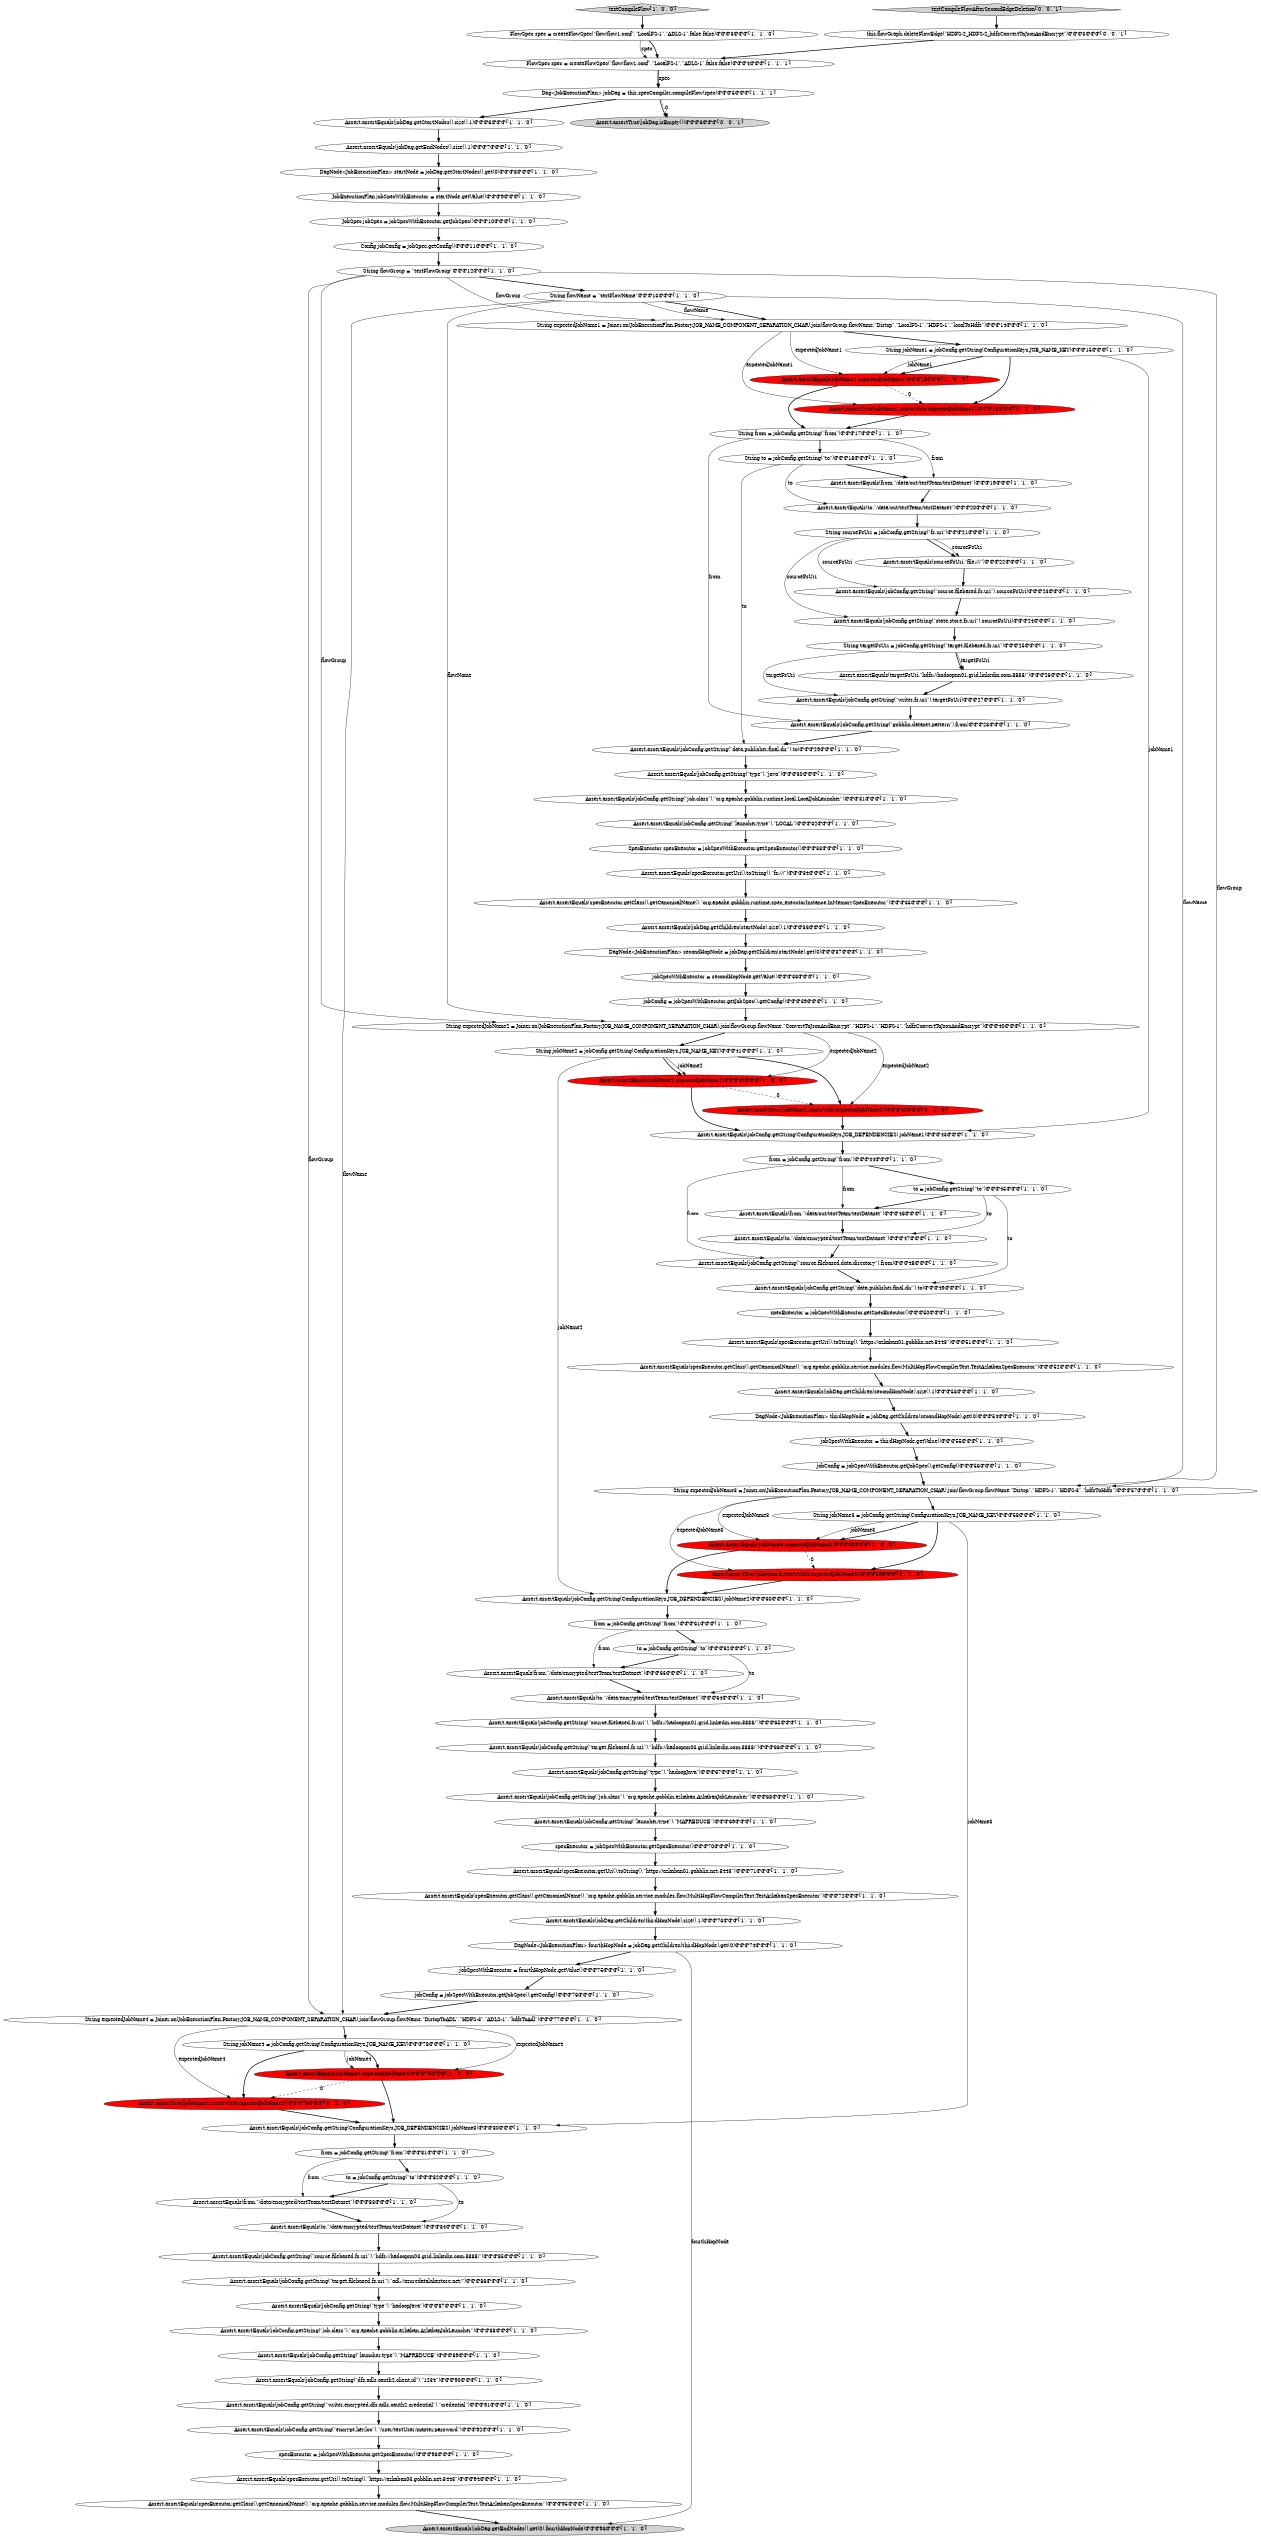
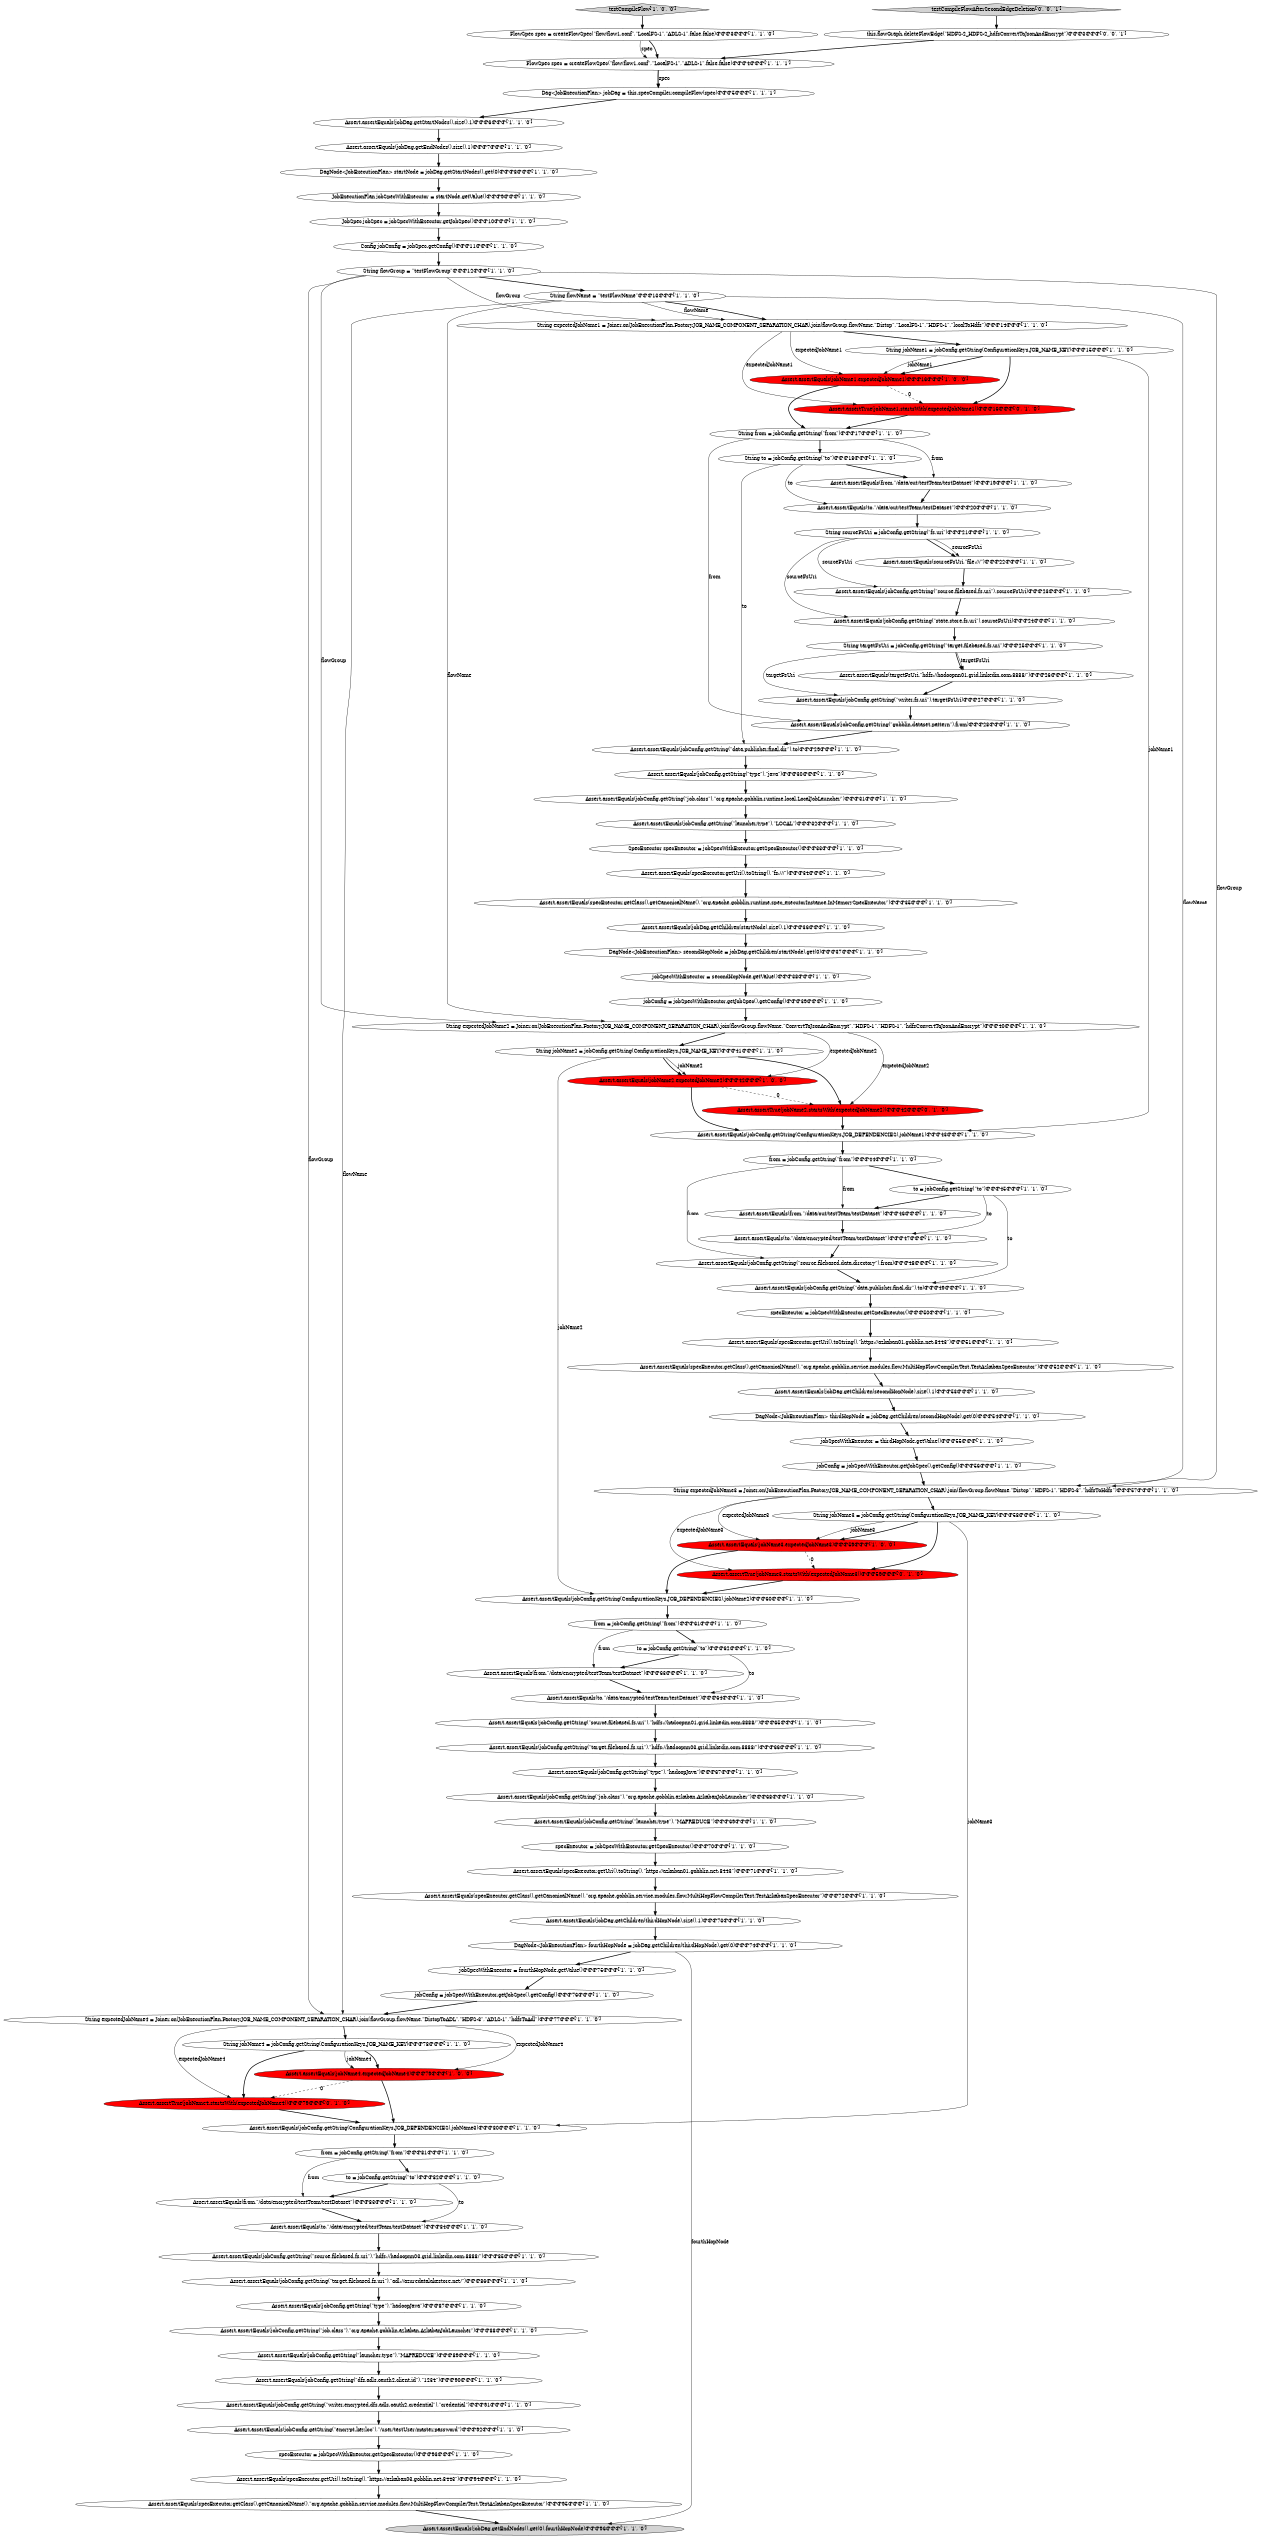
(670, 123) -> none
